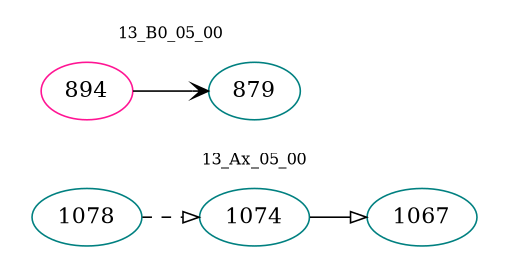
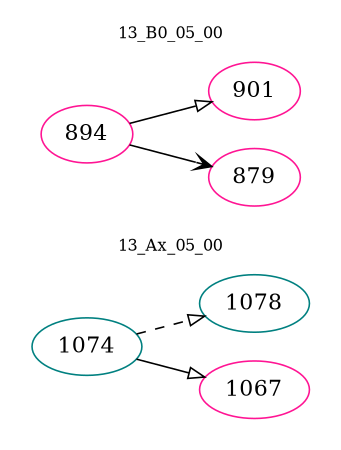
none -> (255, 91)
(255, 91) -> (255, 177)
(163, 217) -> (163, 327)
(422, 217) -> (255, 390)
